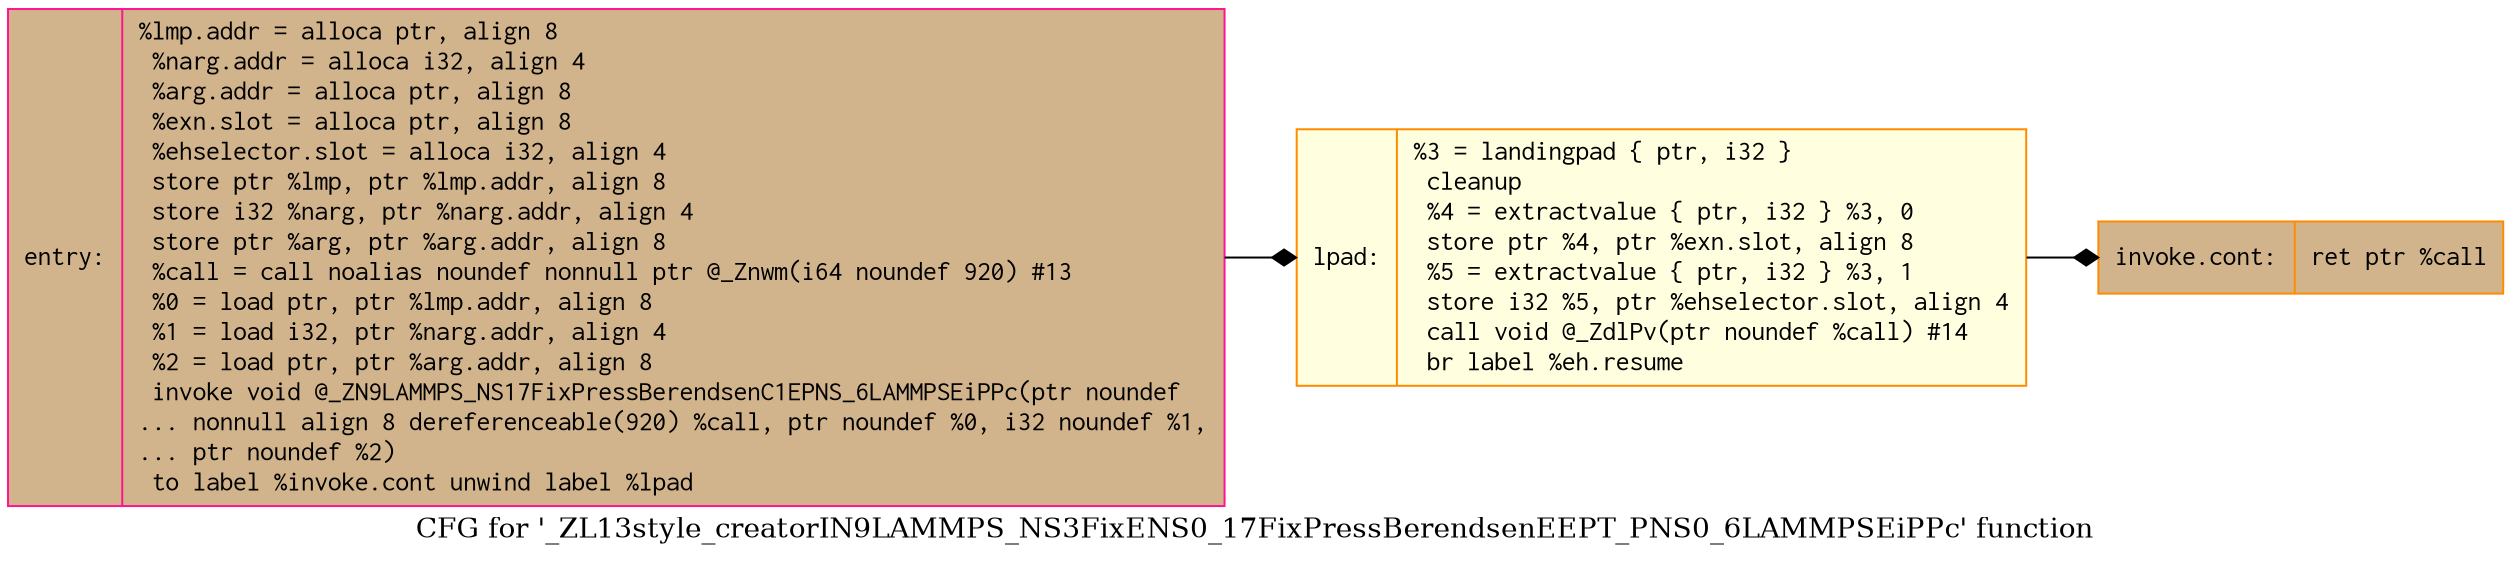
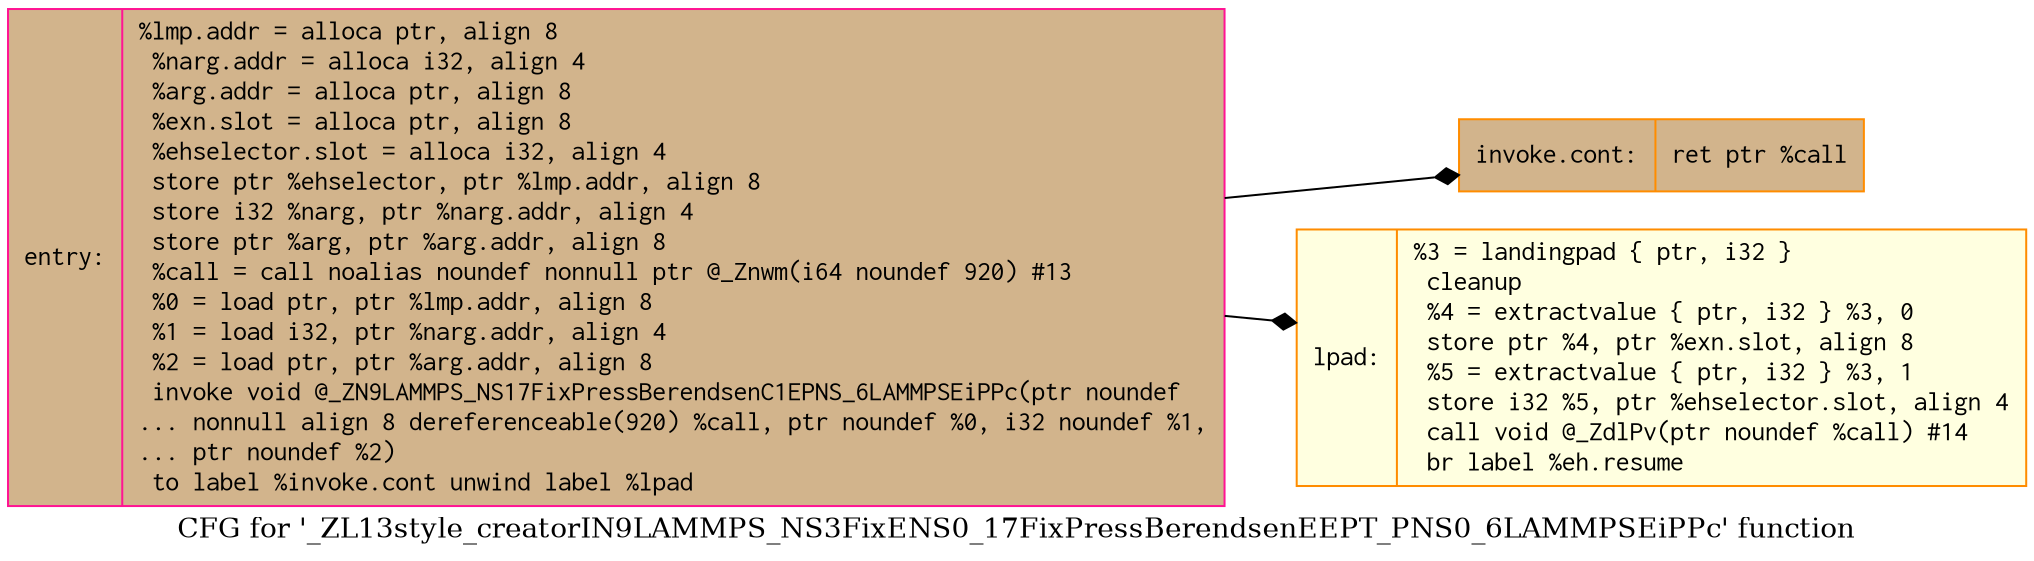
(403, 181) -> (450, 181)
(2050, 258) -> (1329, 188)
